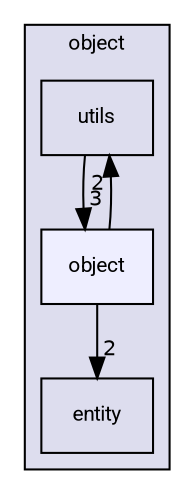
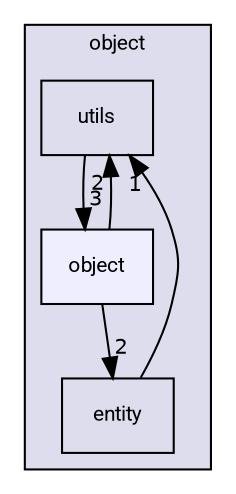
none -> (178, 274)
